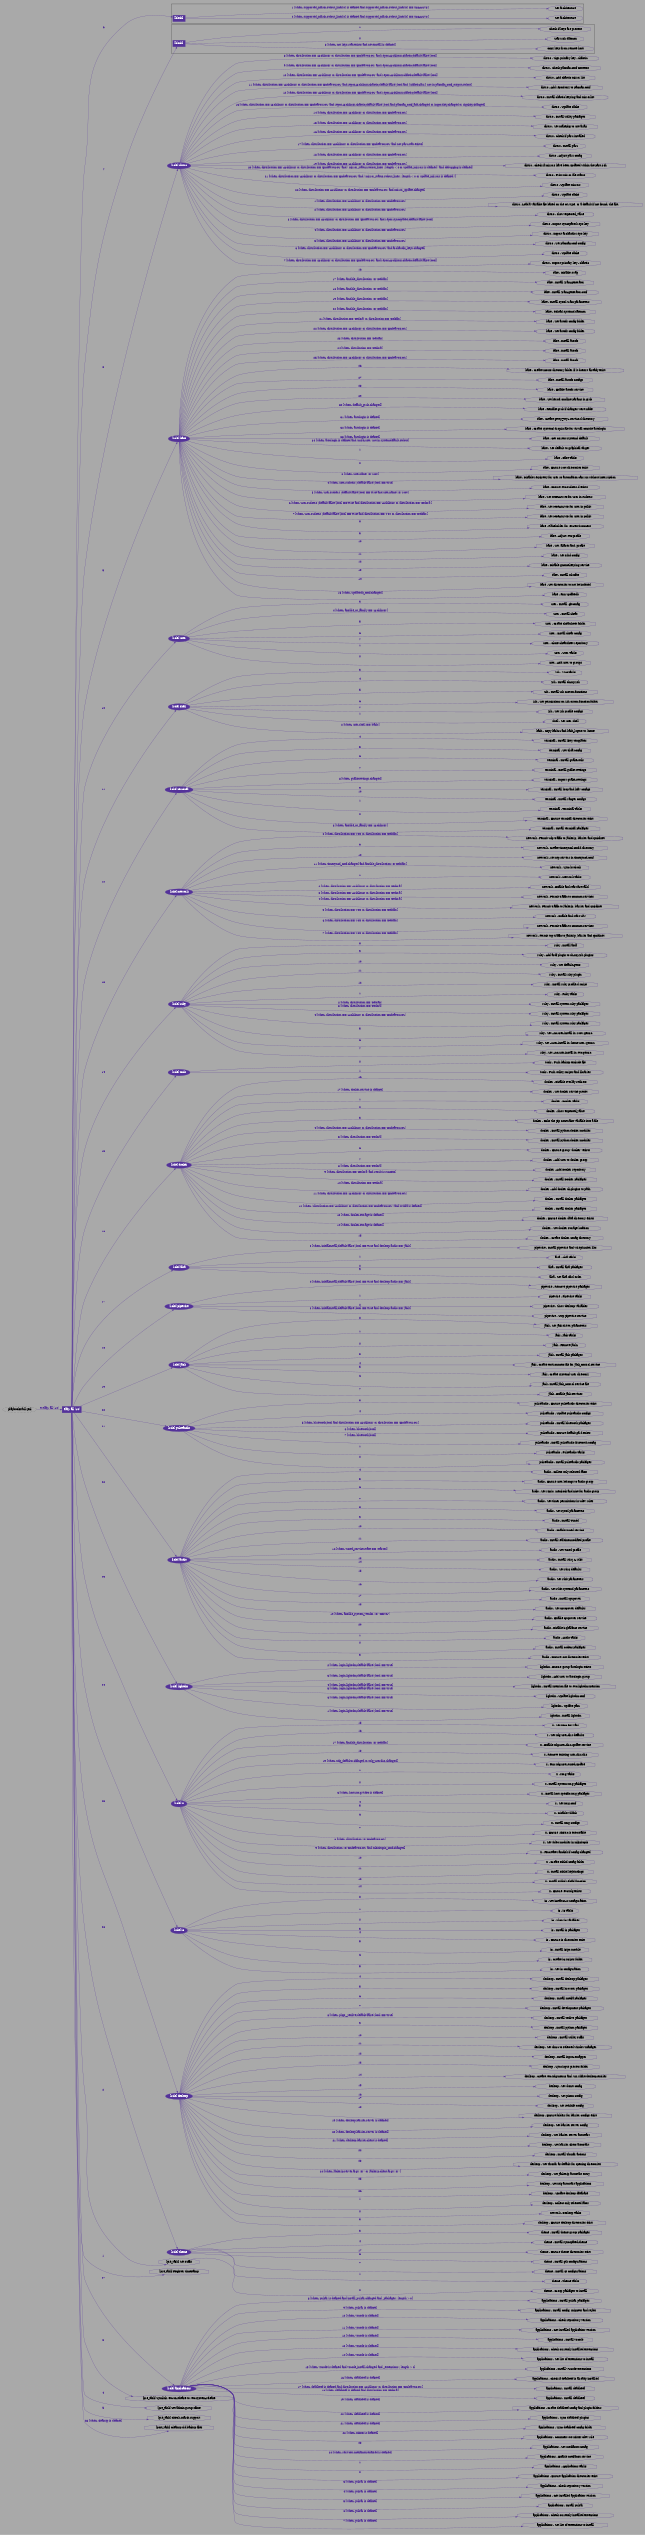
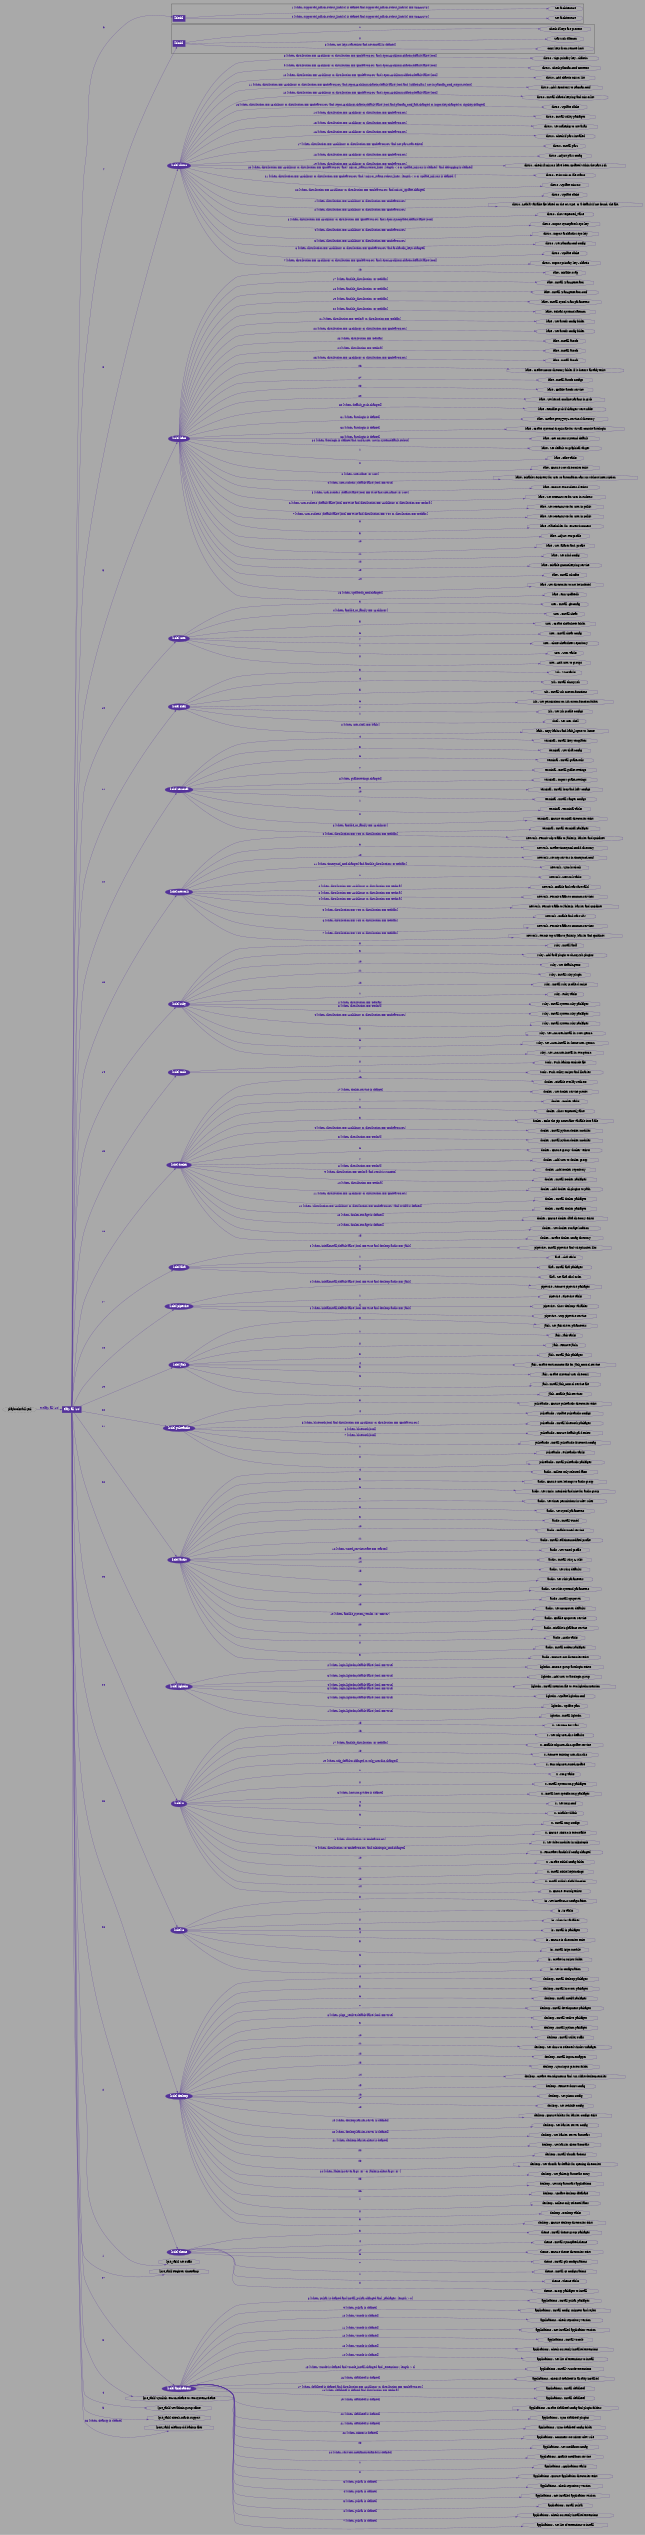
(565, 2086) -> (565, 2086)
(565, 2213) -> (565, 2213)
(348, 2295) -> (345, 2288)
